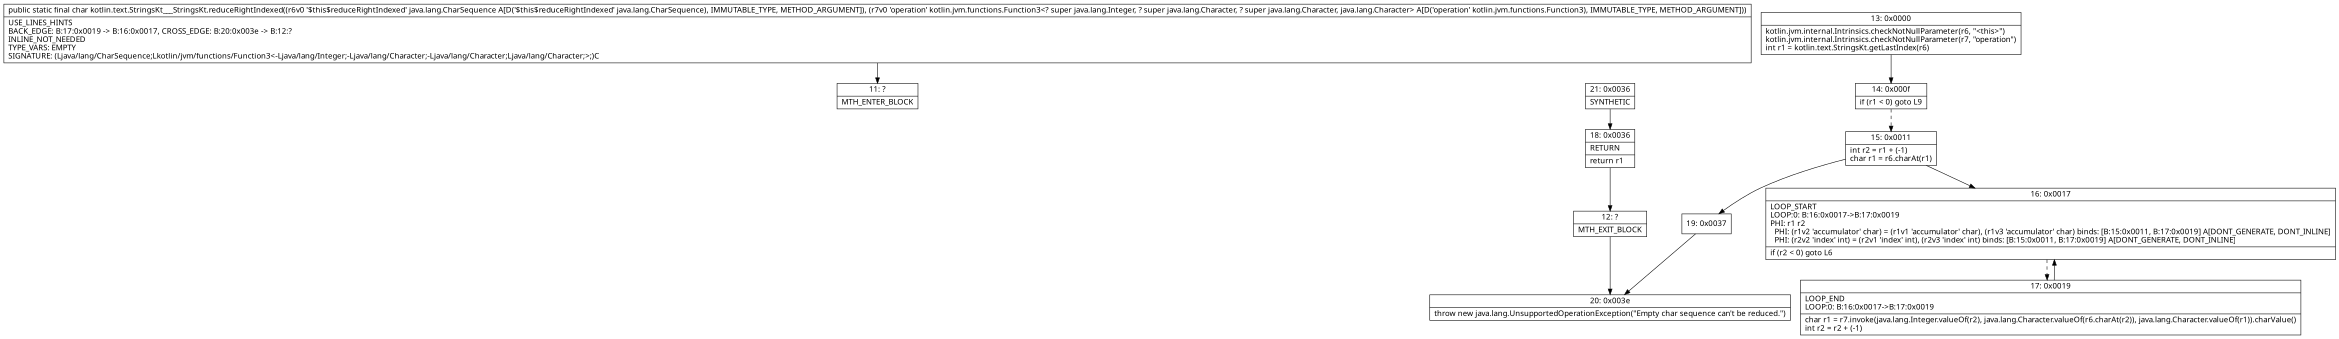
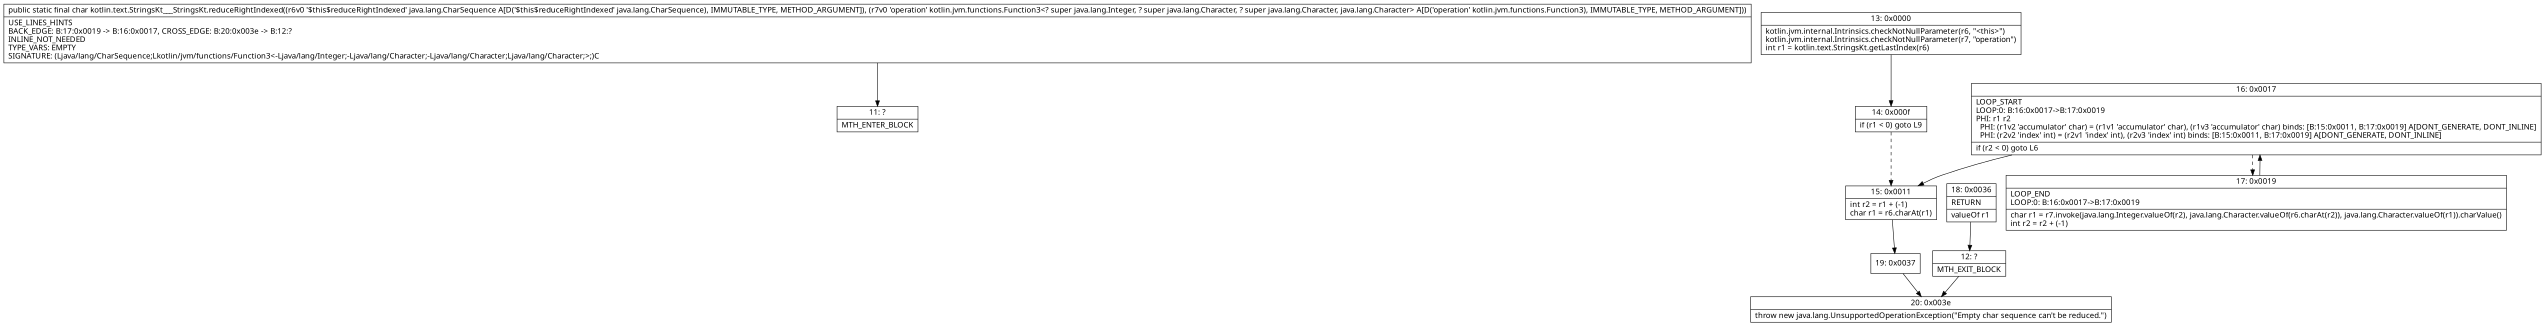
(1610, 96) -> none
(1607, 161) -> (1971, 215)
(1948, 176) -> (1967, 167)
